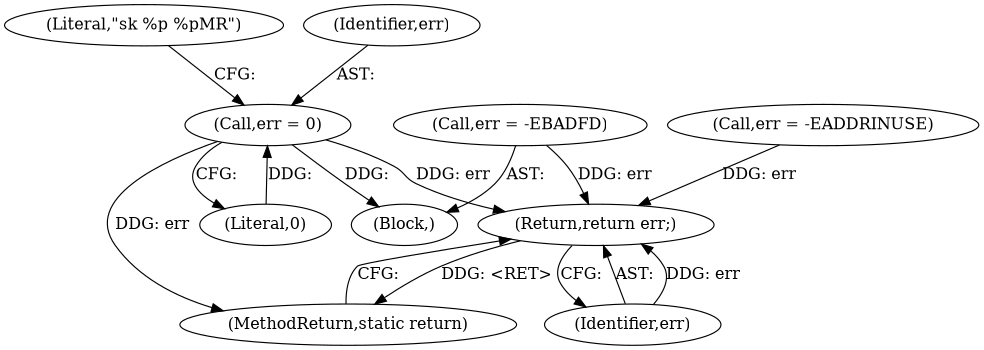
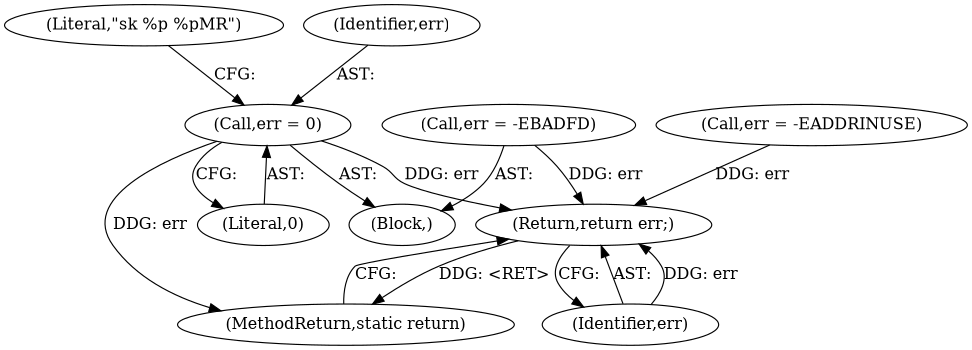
(293, 175) -> (289, 175)
(369, 175) -> (361, 175)
